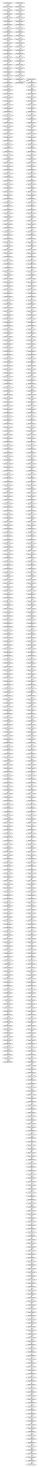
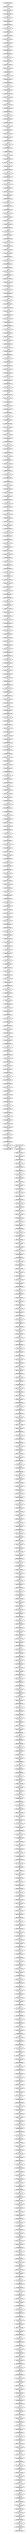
none -> (8, 1066)
